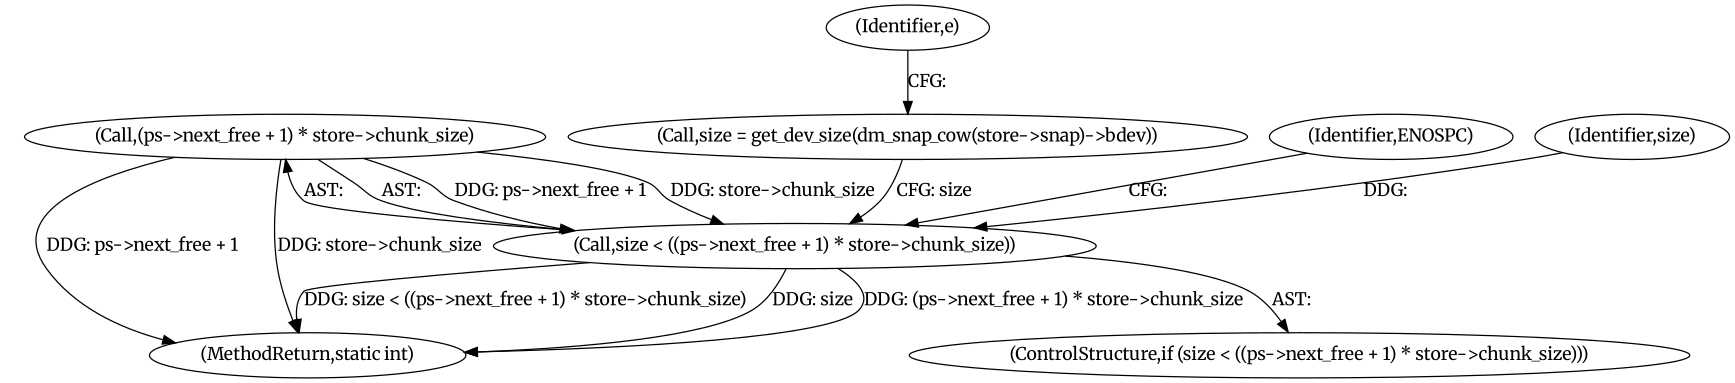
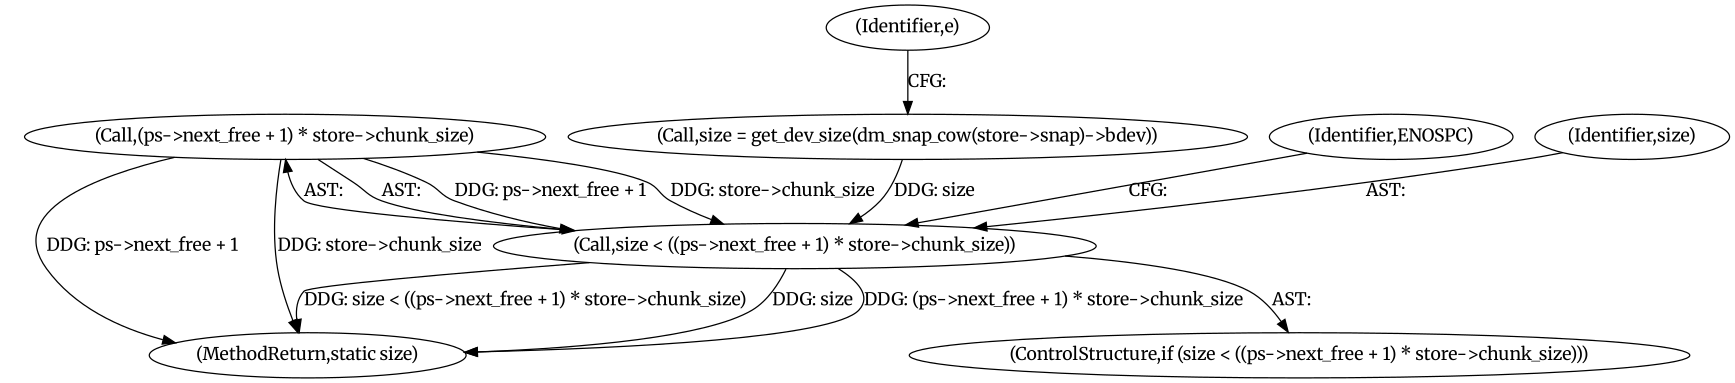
(935, 191) -> (935, 191)
(1388, 191) -> (1388, 191)
(308, 355) -> (308, 355)
